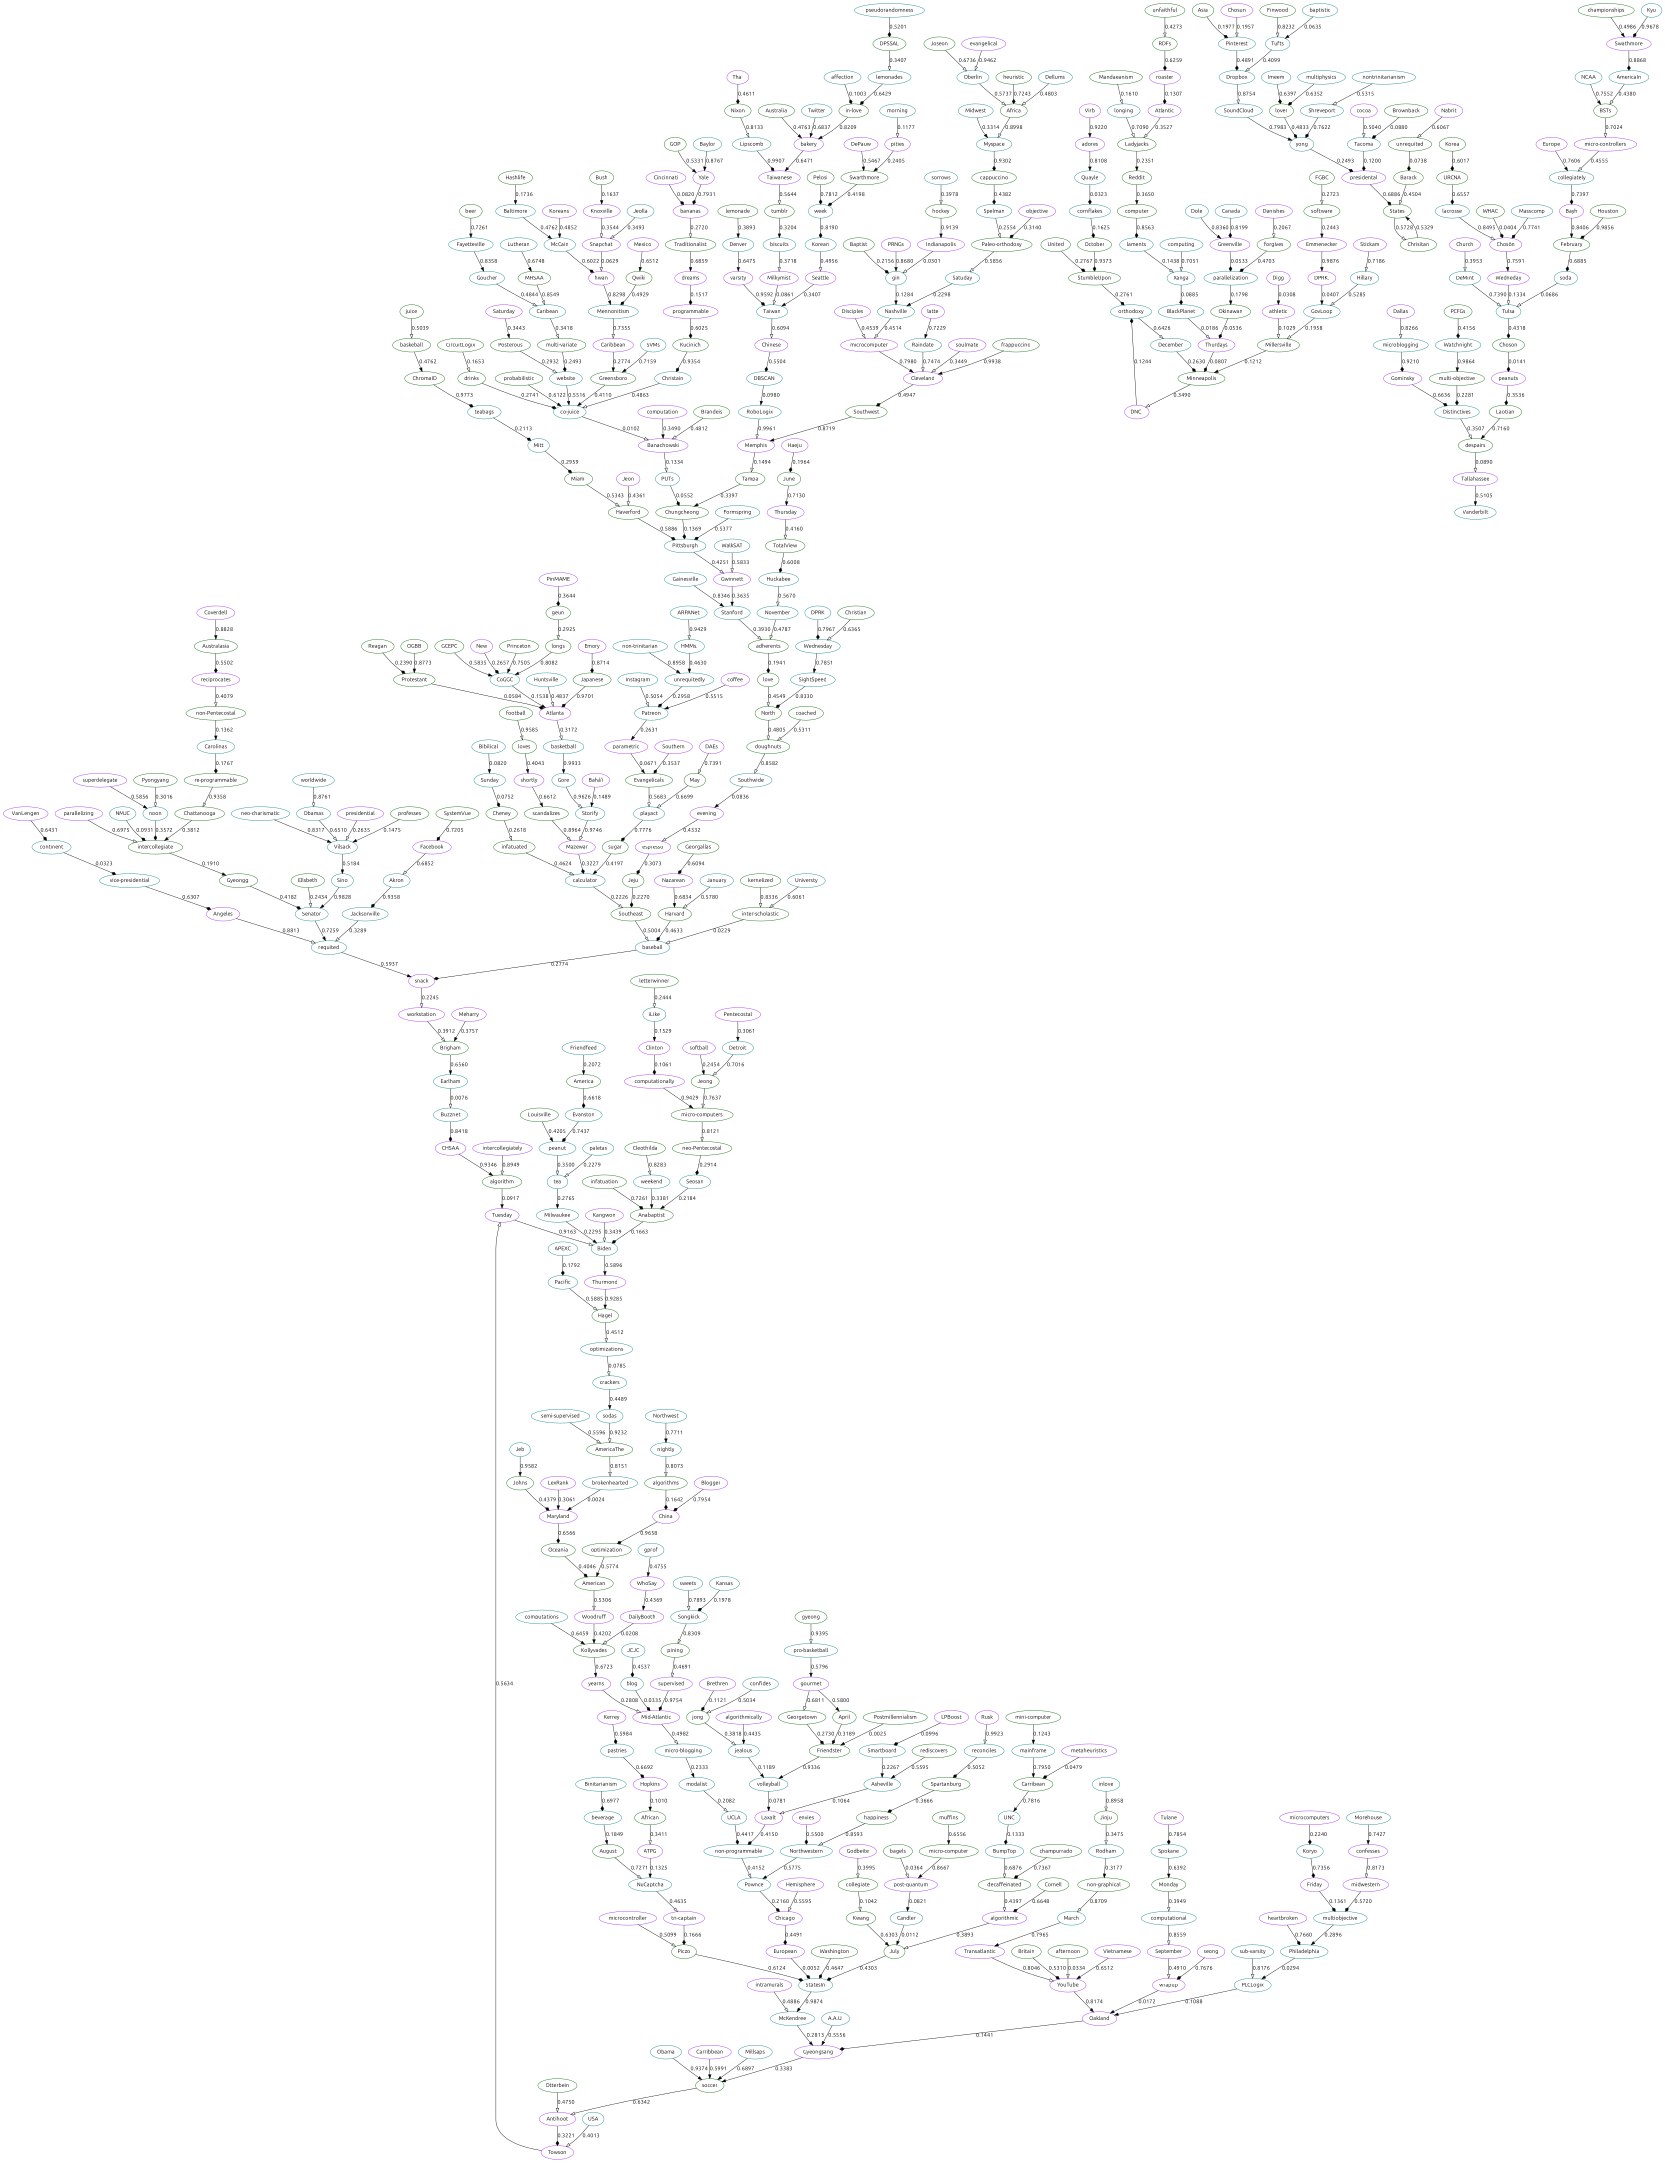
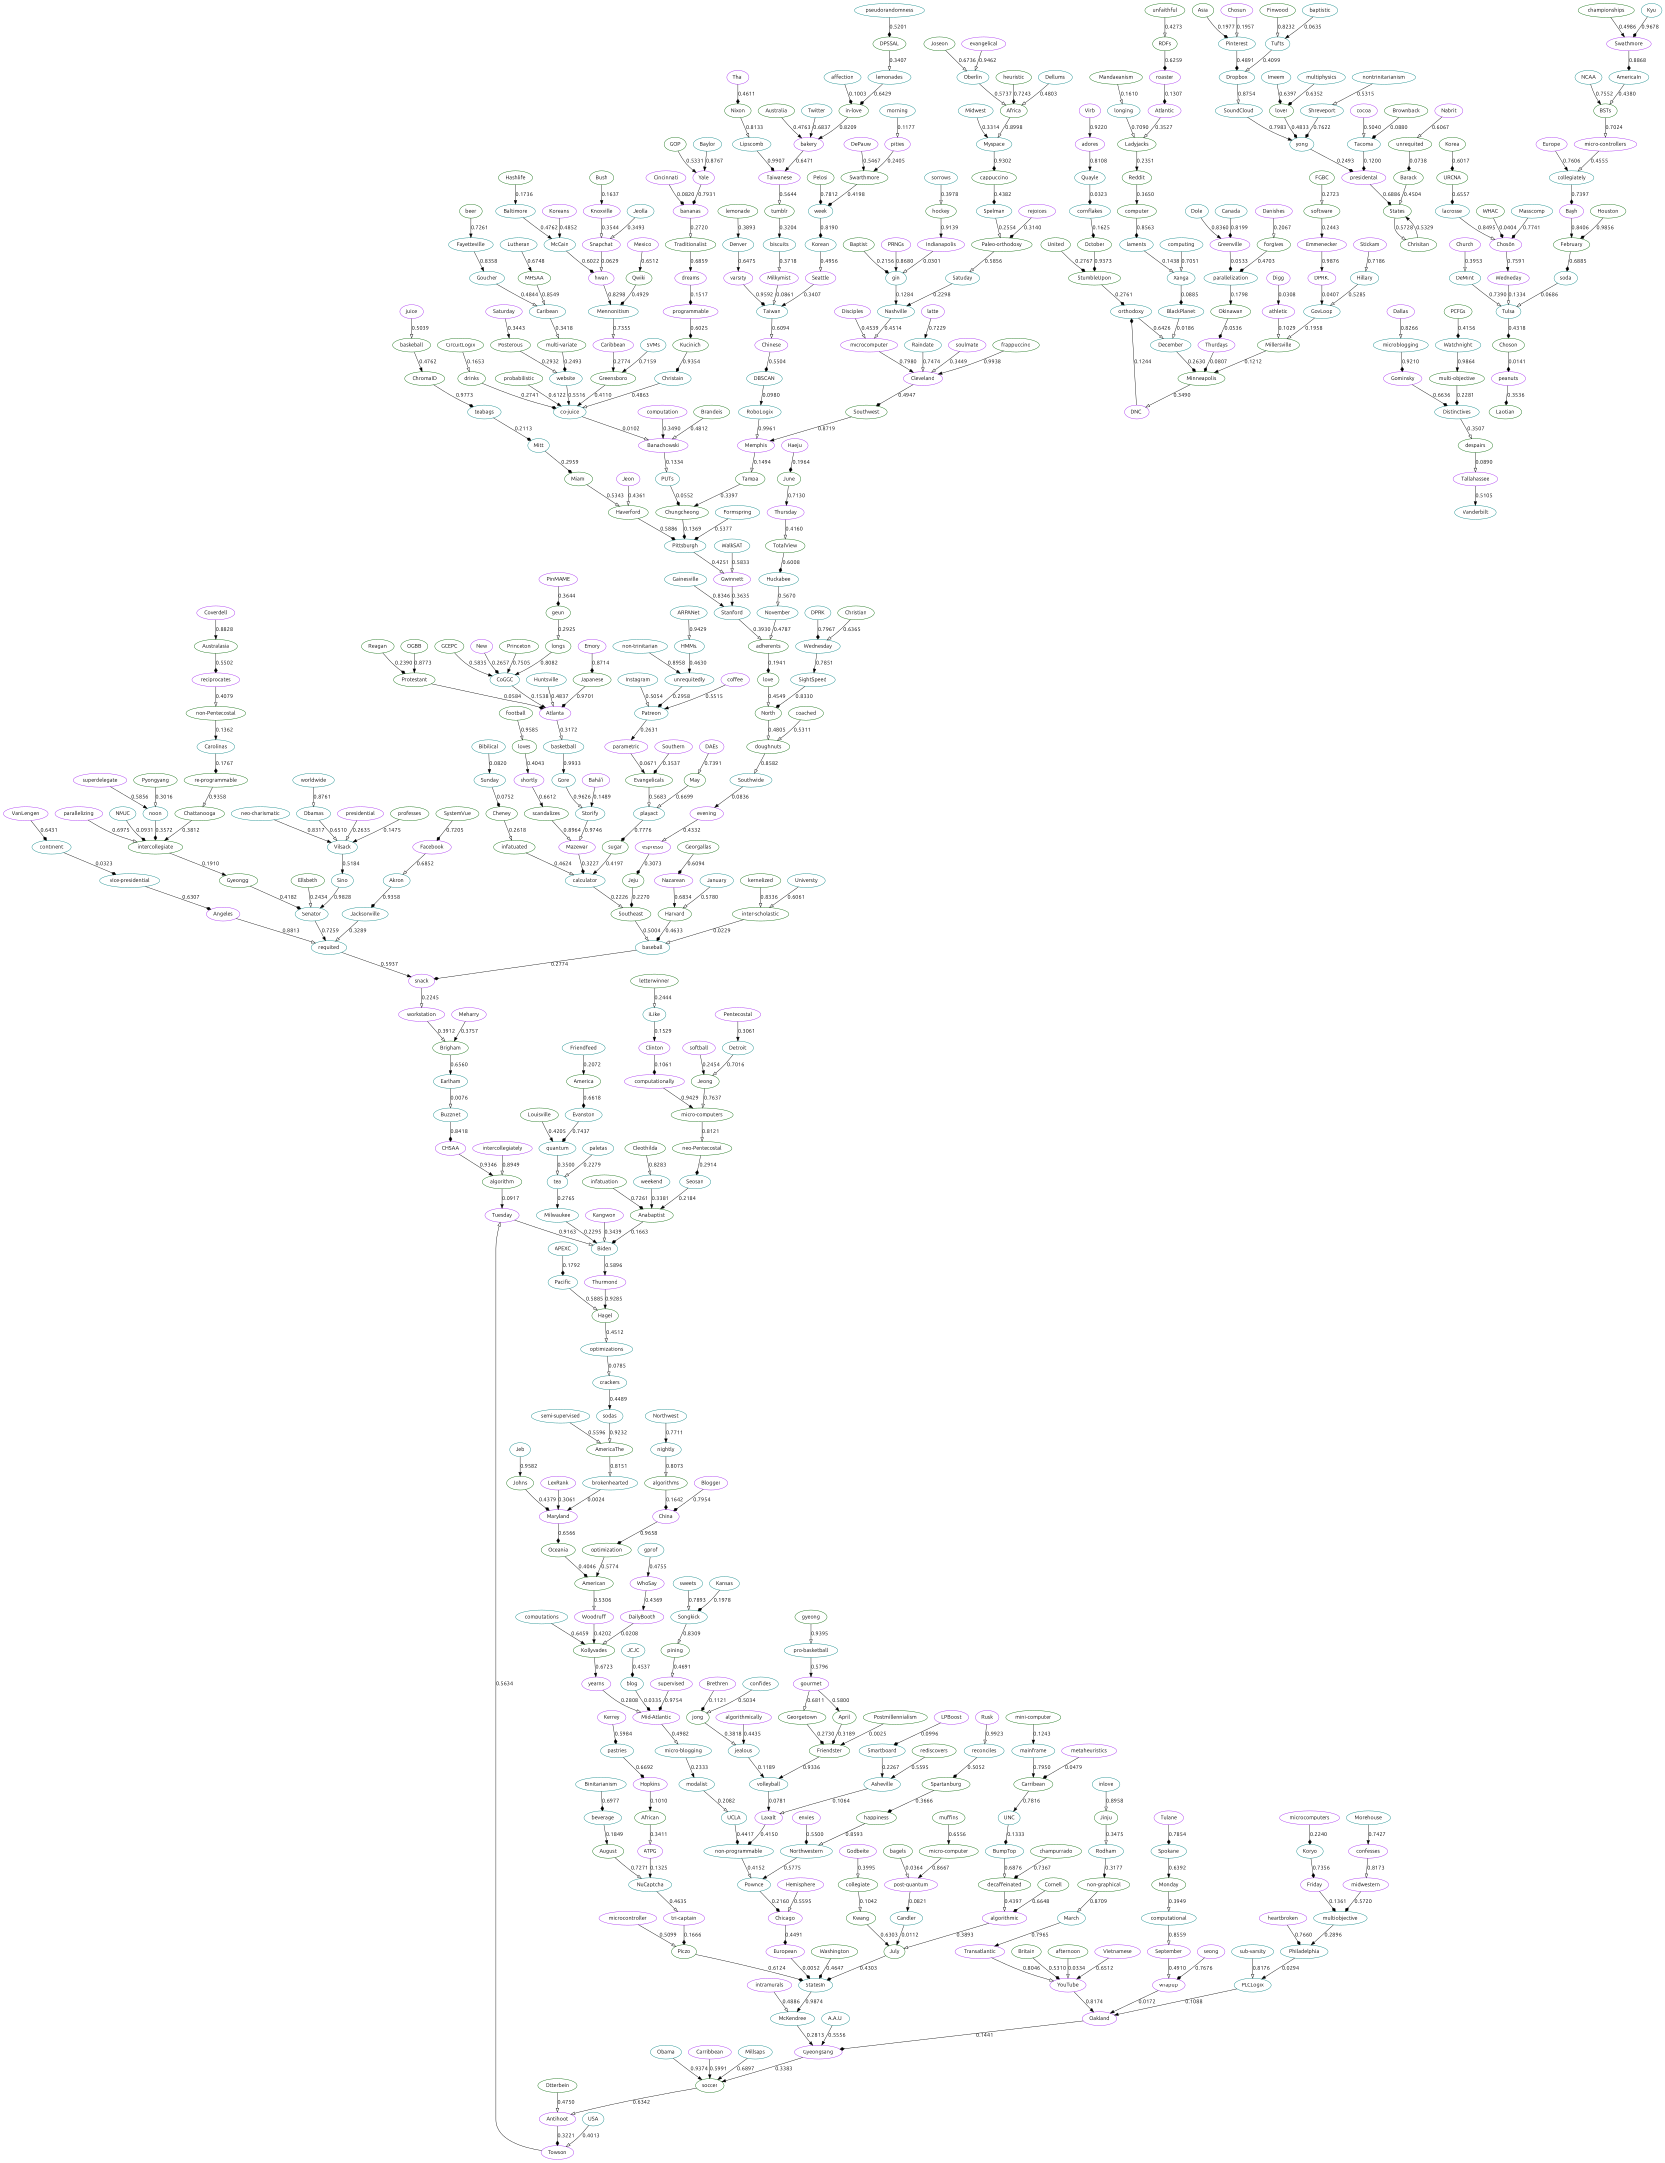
(1037, 211) -> (1037, 211)
(412, 312) -> (412, 312)
(1197, 327) -> (1177, 327)
(1492, 427) -> none
(557, 1148) -> (557, 1148)
